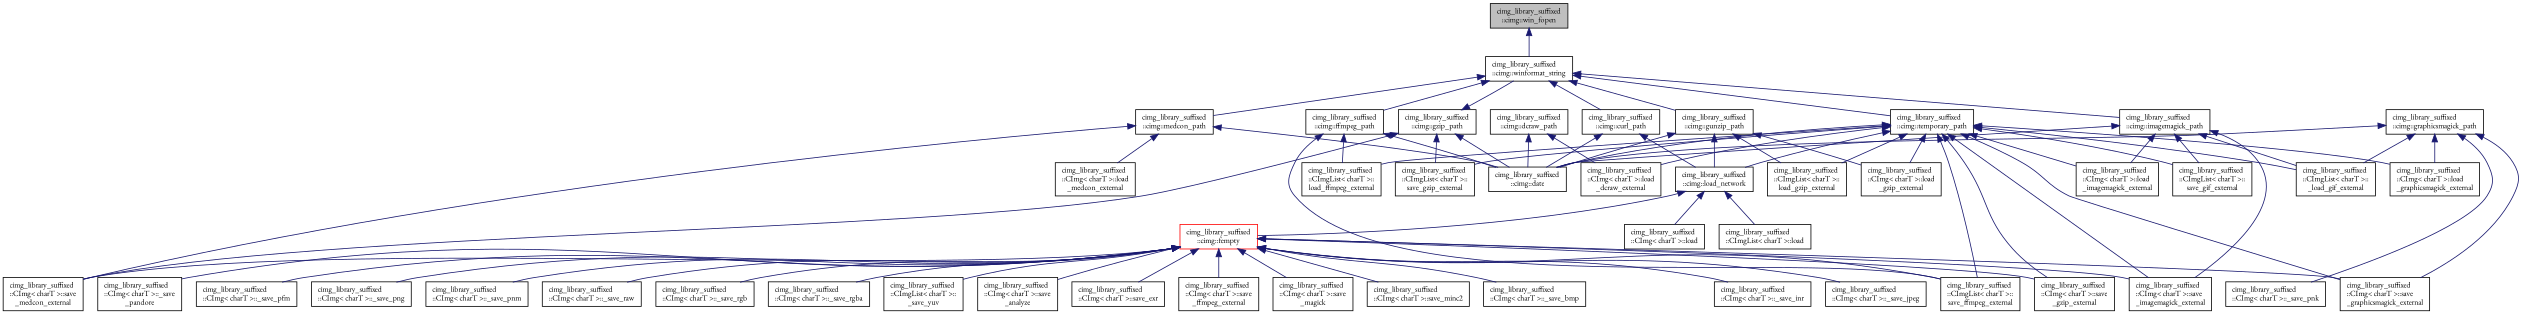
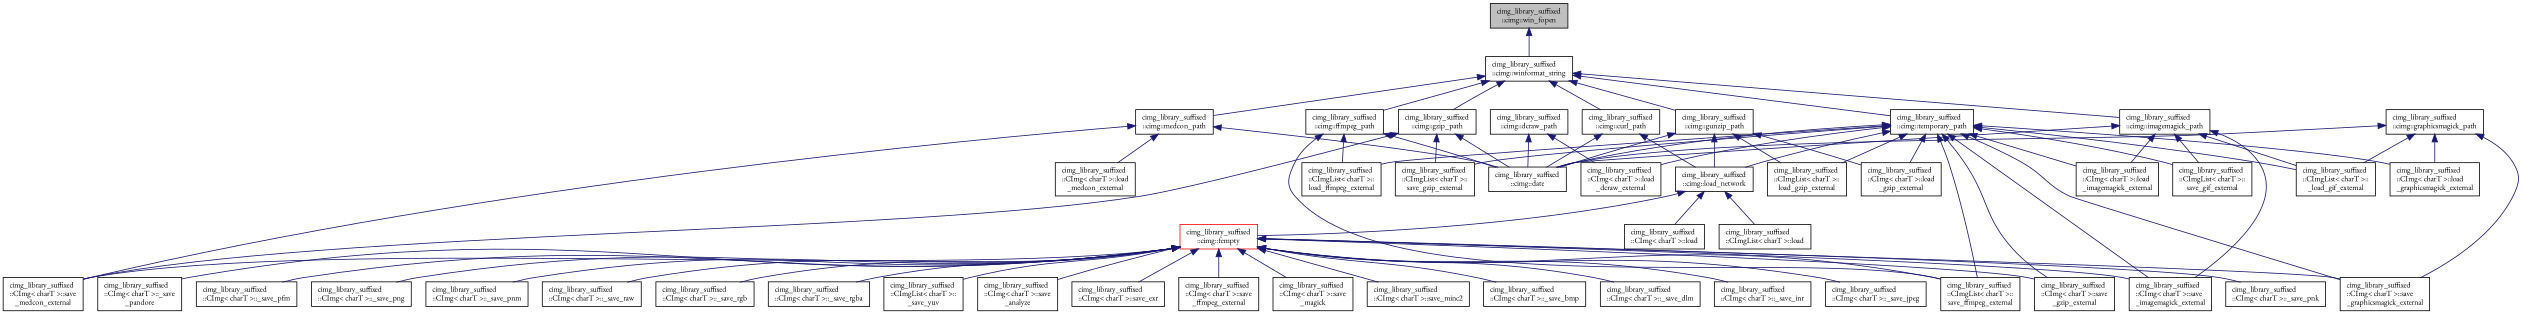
(1491, 94) -> (1475, 97)
(2435, 233) -> (1754, 254)
none -> (1650, 294)
